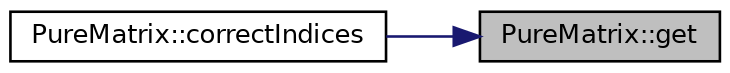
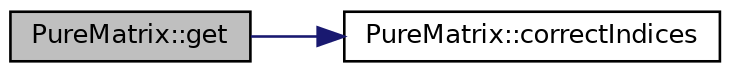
(420, 37) -> (284, 37)
